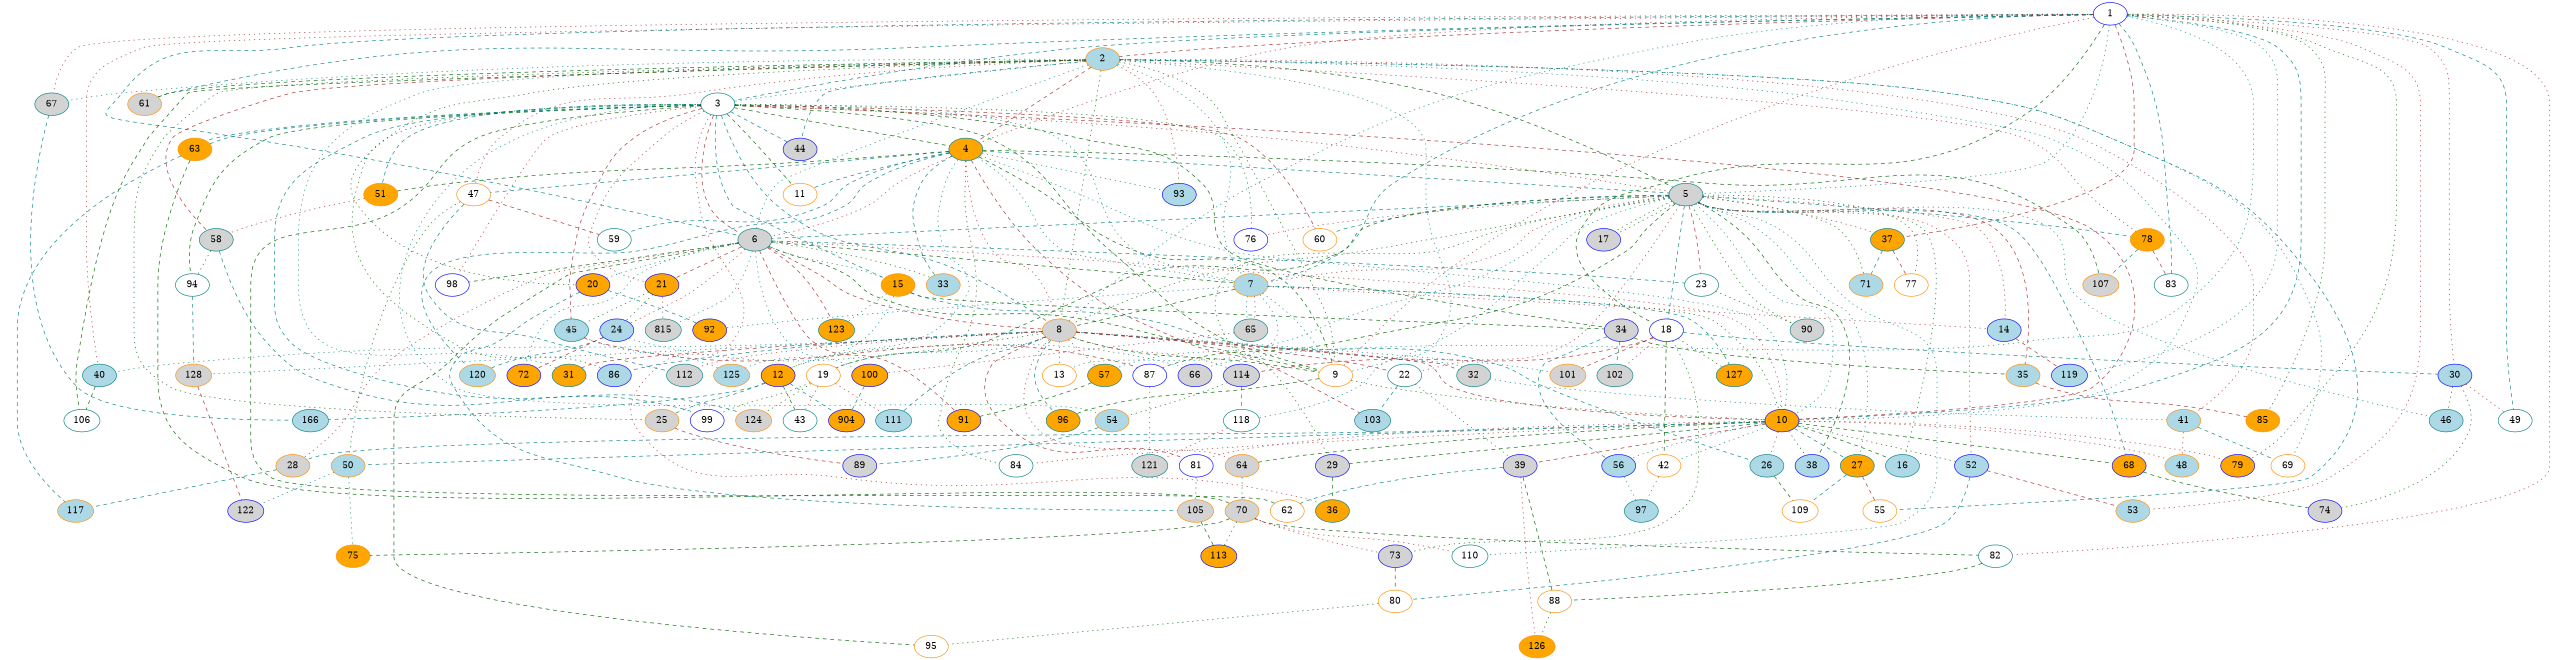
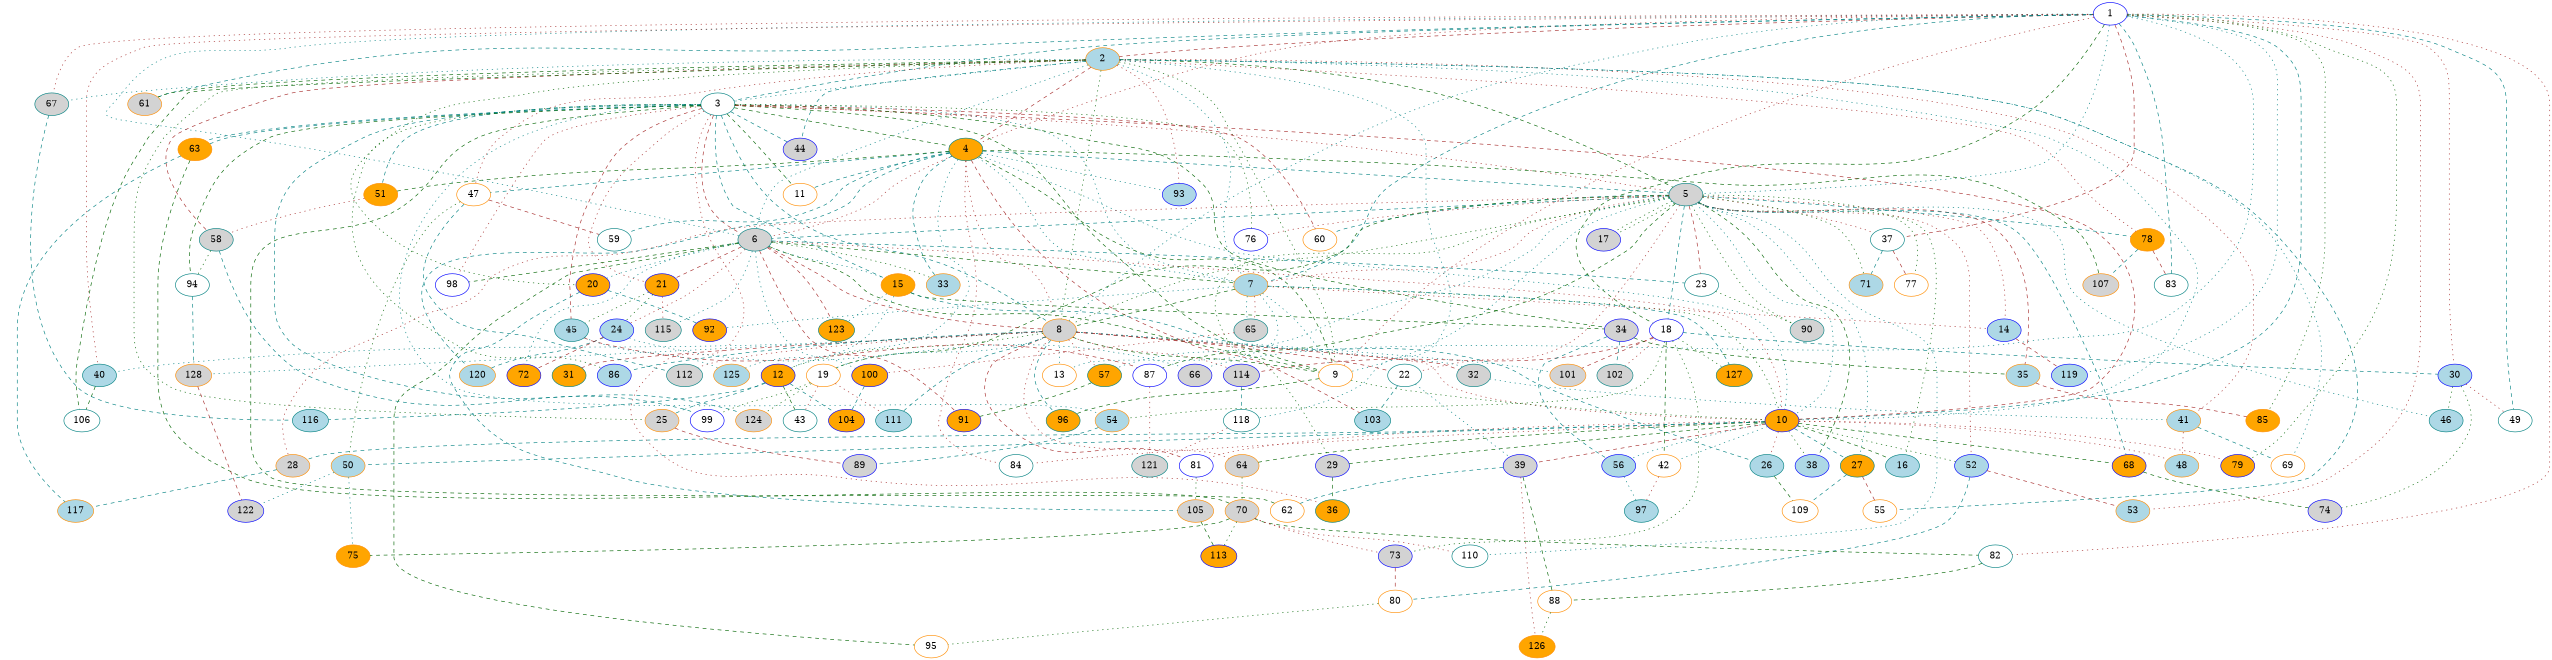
(366, 42) -> (366, 42)
(476, 84) -> none
(1887, 240) -> (1887, 240)
(494, 298) -> (928, 217)
(663, 330) -> (663, 330)
(958, 356) -> (958, 356)
(1439, 375) -> (1439, 375)
(1178, 400) -> (1411, 407)
(310, 421) -> (310, 421)
(847, 421) -> (847, 421)
